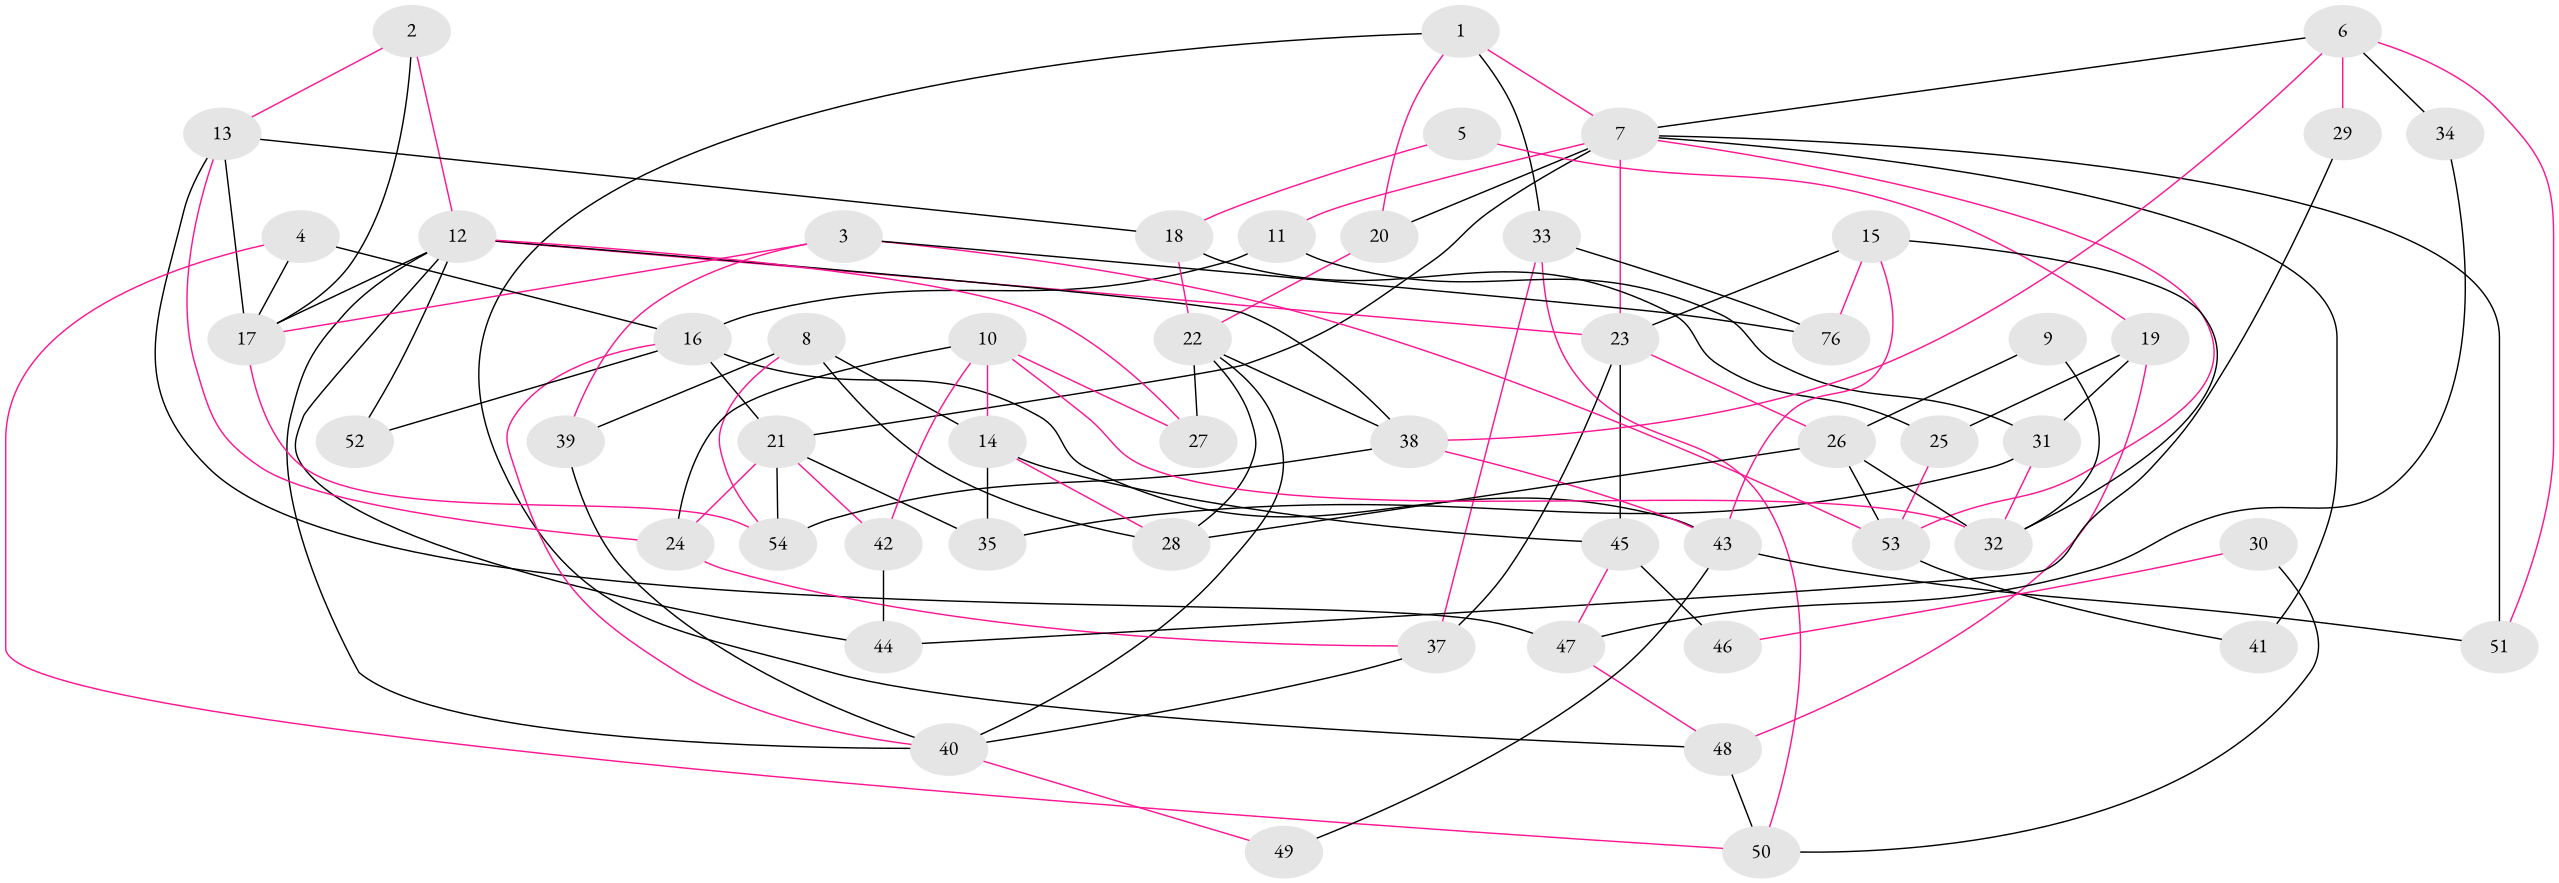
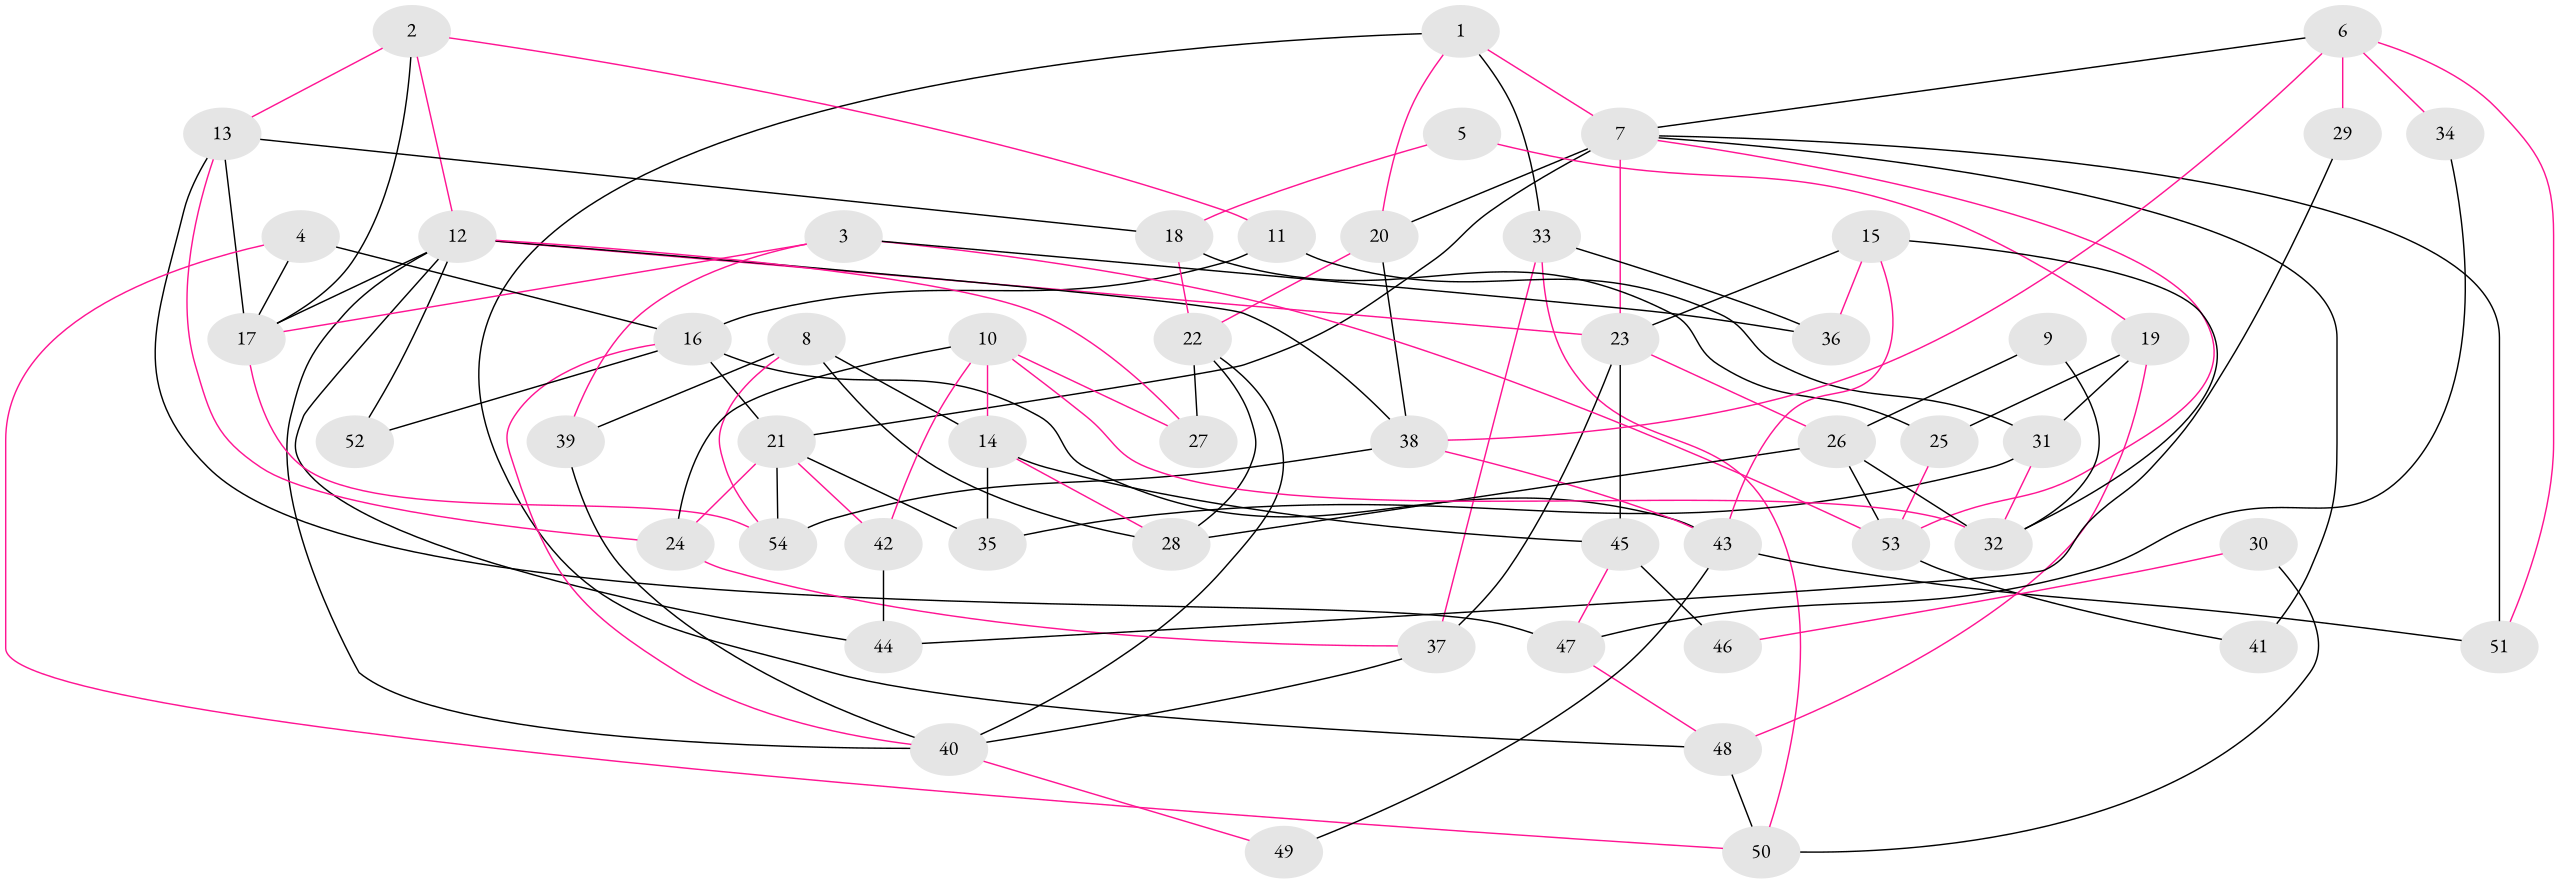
(2394, 83) -> (2394, 83)
(1444, 178) -> (873, 115)
(1831, 339) -> (1831, 339)
(1301, 390) -> (1393, 328)
